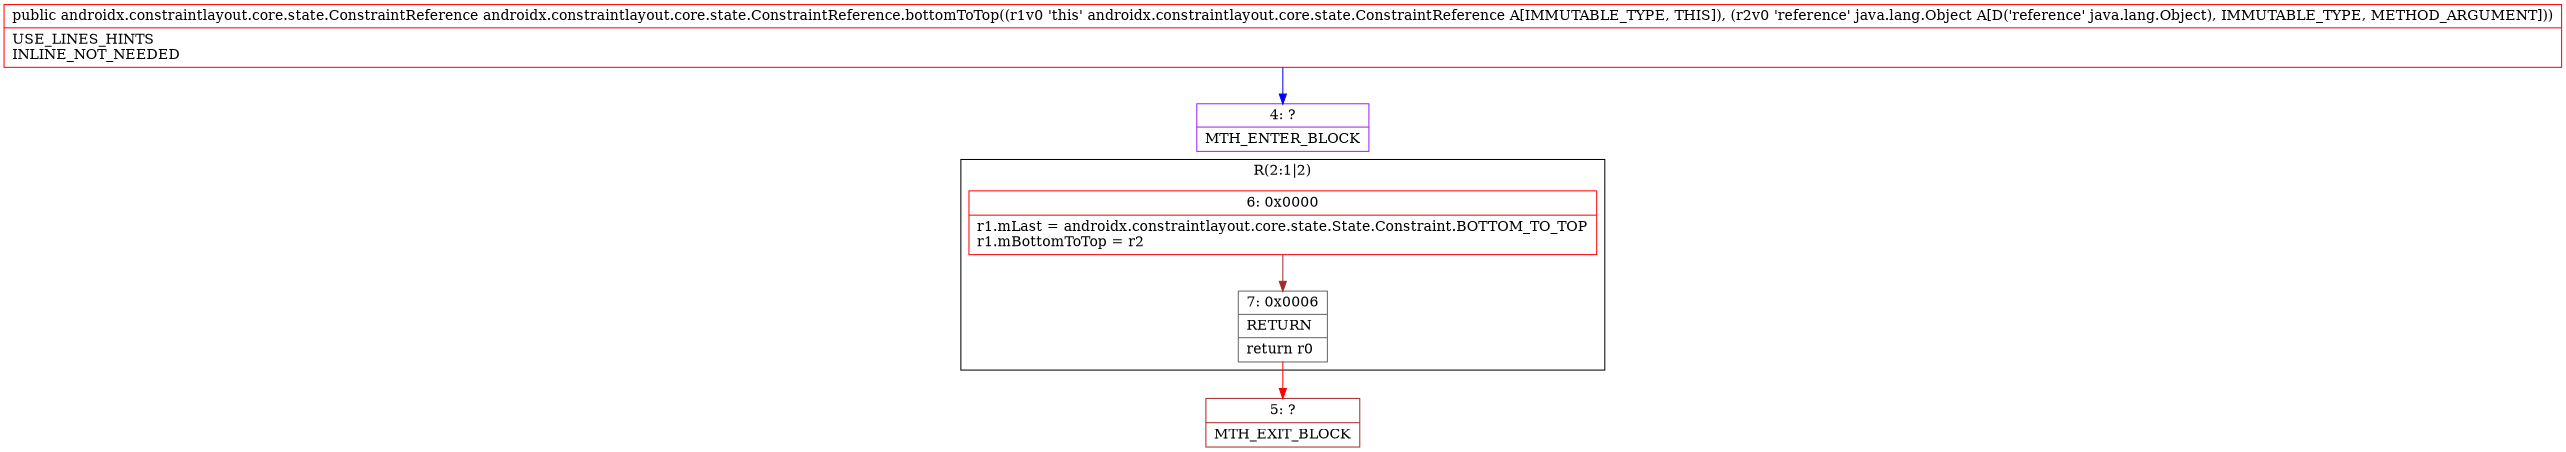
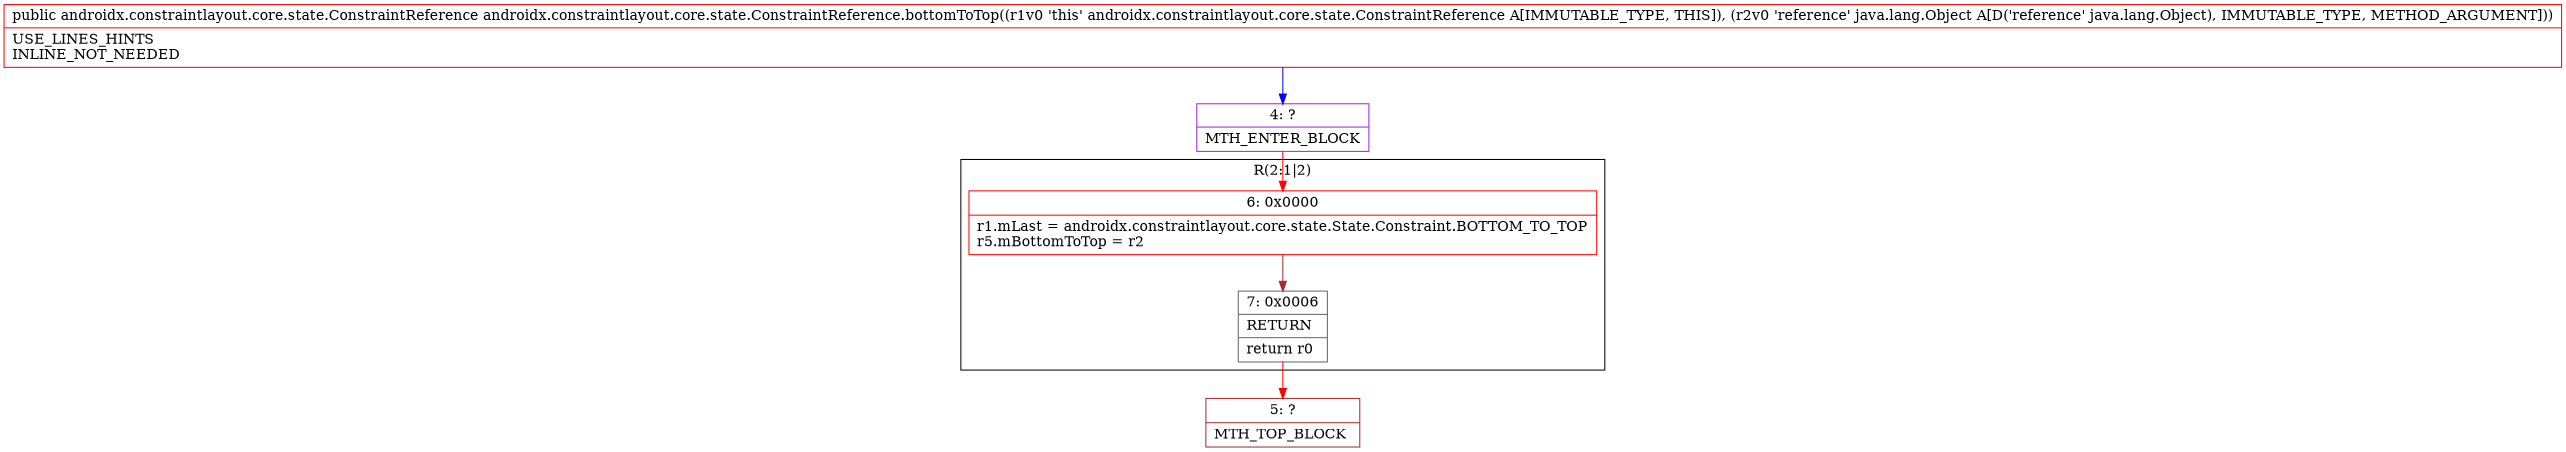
none -> (1283, 166)
(1061, 242) -> (1061, 242)
(1283, 434) -> (1280, 434)
